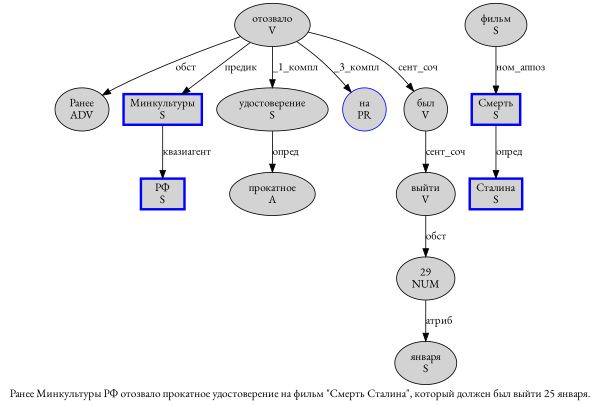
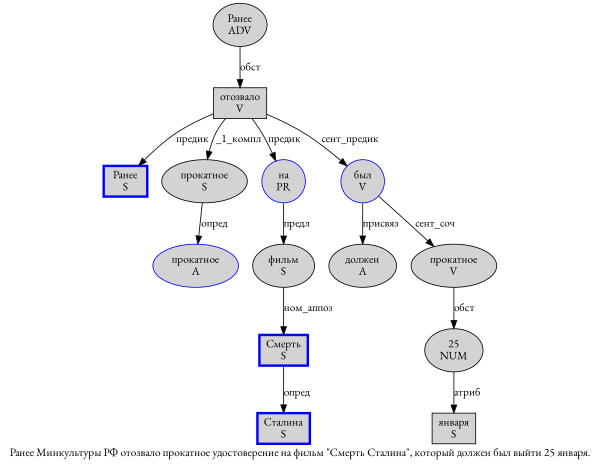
(272, 25) -> (240, 103)
(174, 62) -> (240, 63)
(357, 67) -> (284, 139)
(418, 67) -> (350, 139)
(163, 109) -> (125, 181)
(272, 109) -> (205, 181)
(426, 109) -> (363, 181)
(163, 194) -> none
(272, 194) -> (196, 266)
(426, 194) -> (454, 266)
none -> (284, 219)
none -> (363, 266)
(426, 278) -> (454, 350)
(426, 363) -> (454, 428)
